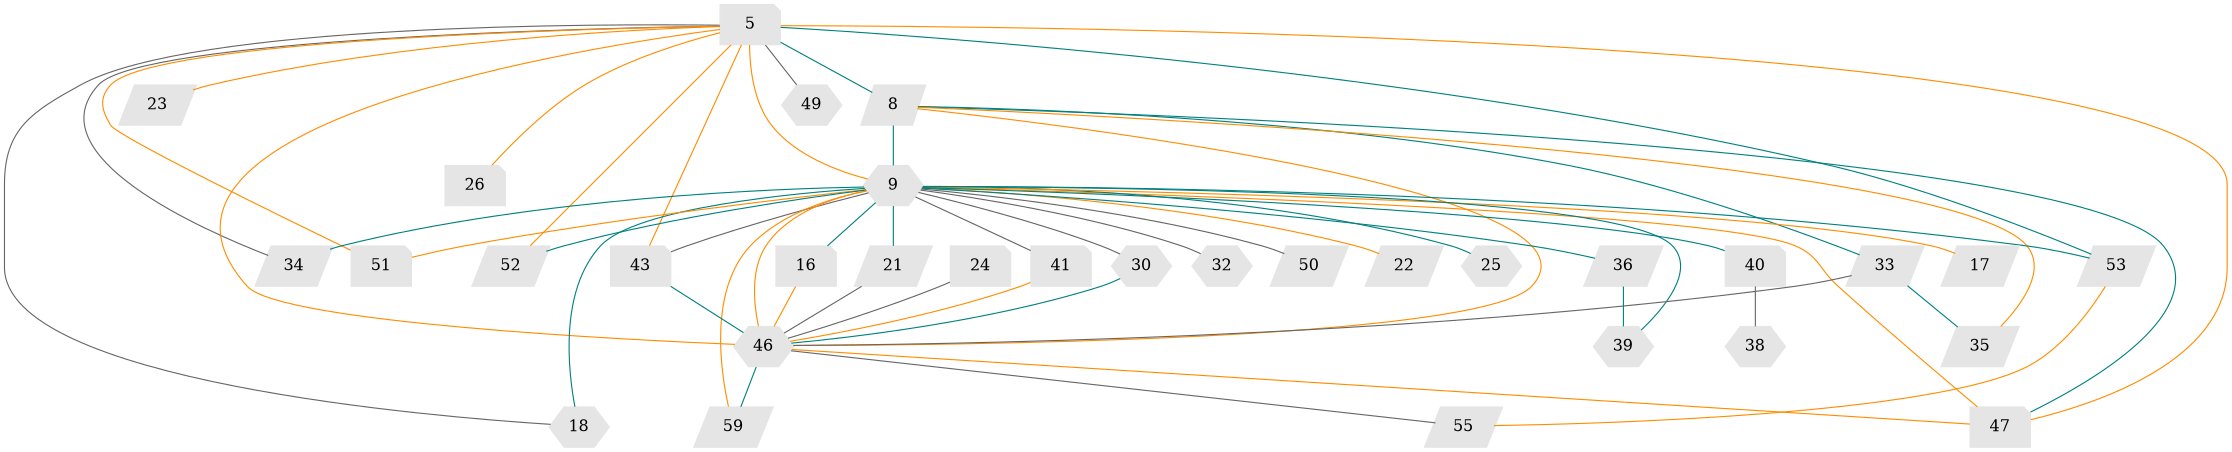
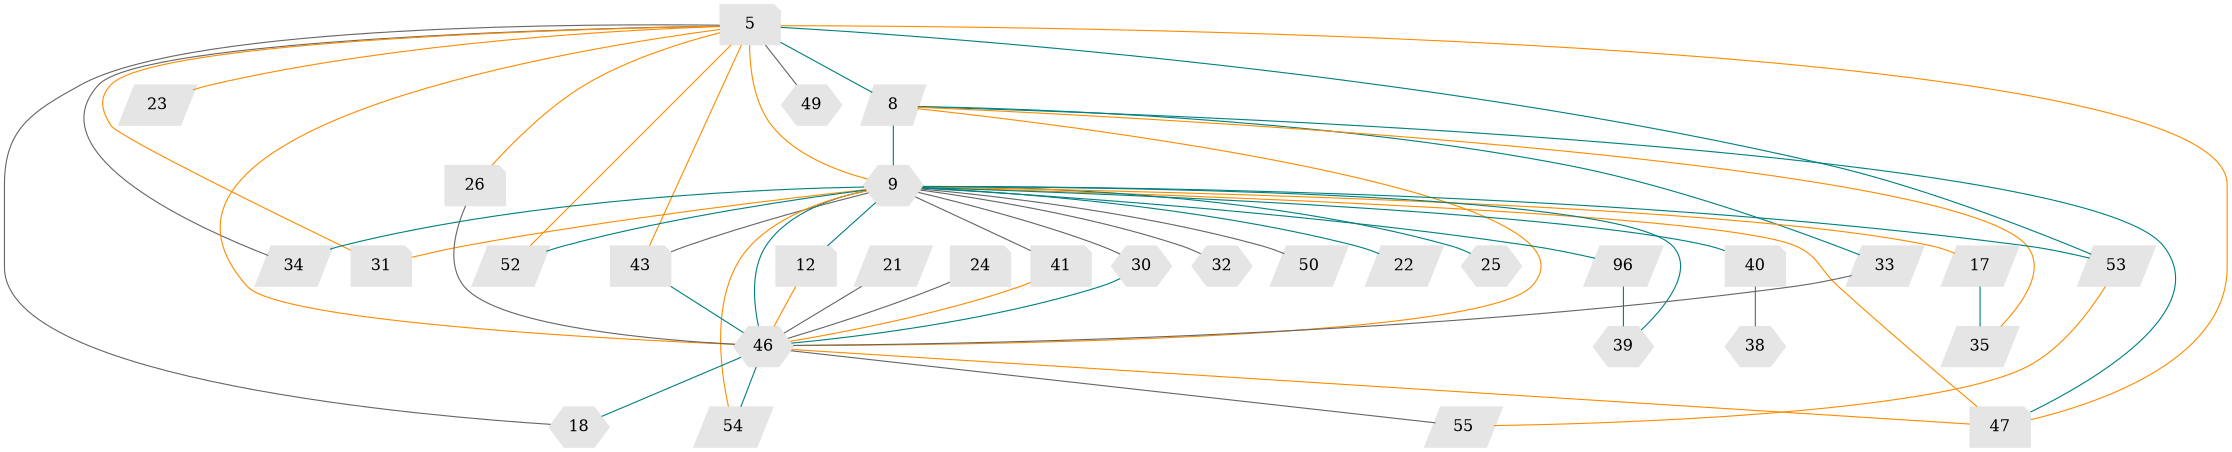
(1198, 215) -> (1198, 215)
(893, 226) -> none
(777, 232) -> (777, 232)
(599, 248) -> (671, 387)
(381, 266) -> (381, 266)
(806, 266) -> (806, 266)
(1623, 266) -> (1623, 266)
(1933, 306) -> (1980, 306)
none -> (554, 323)
(733, 427) -> (733, 427)
